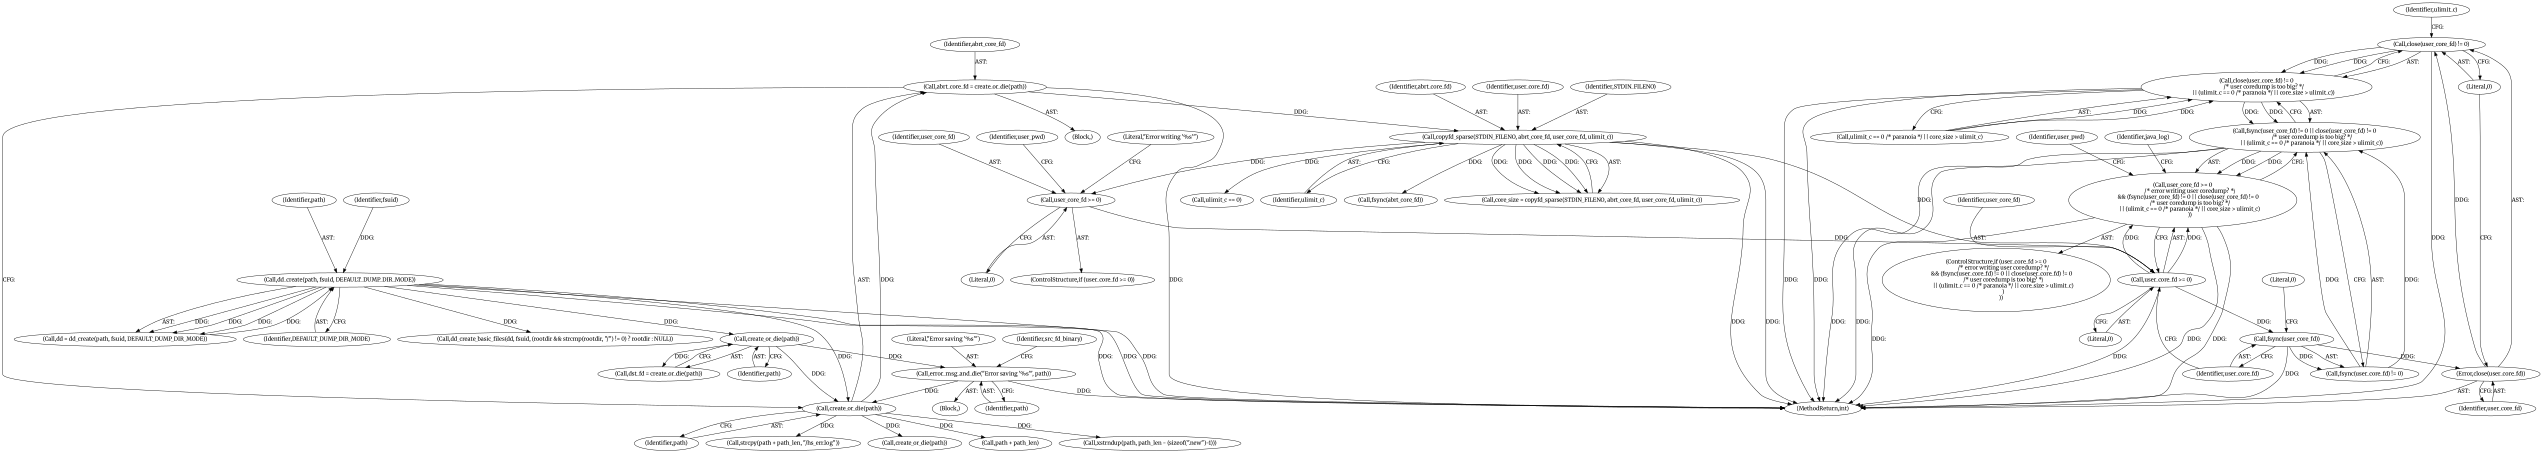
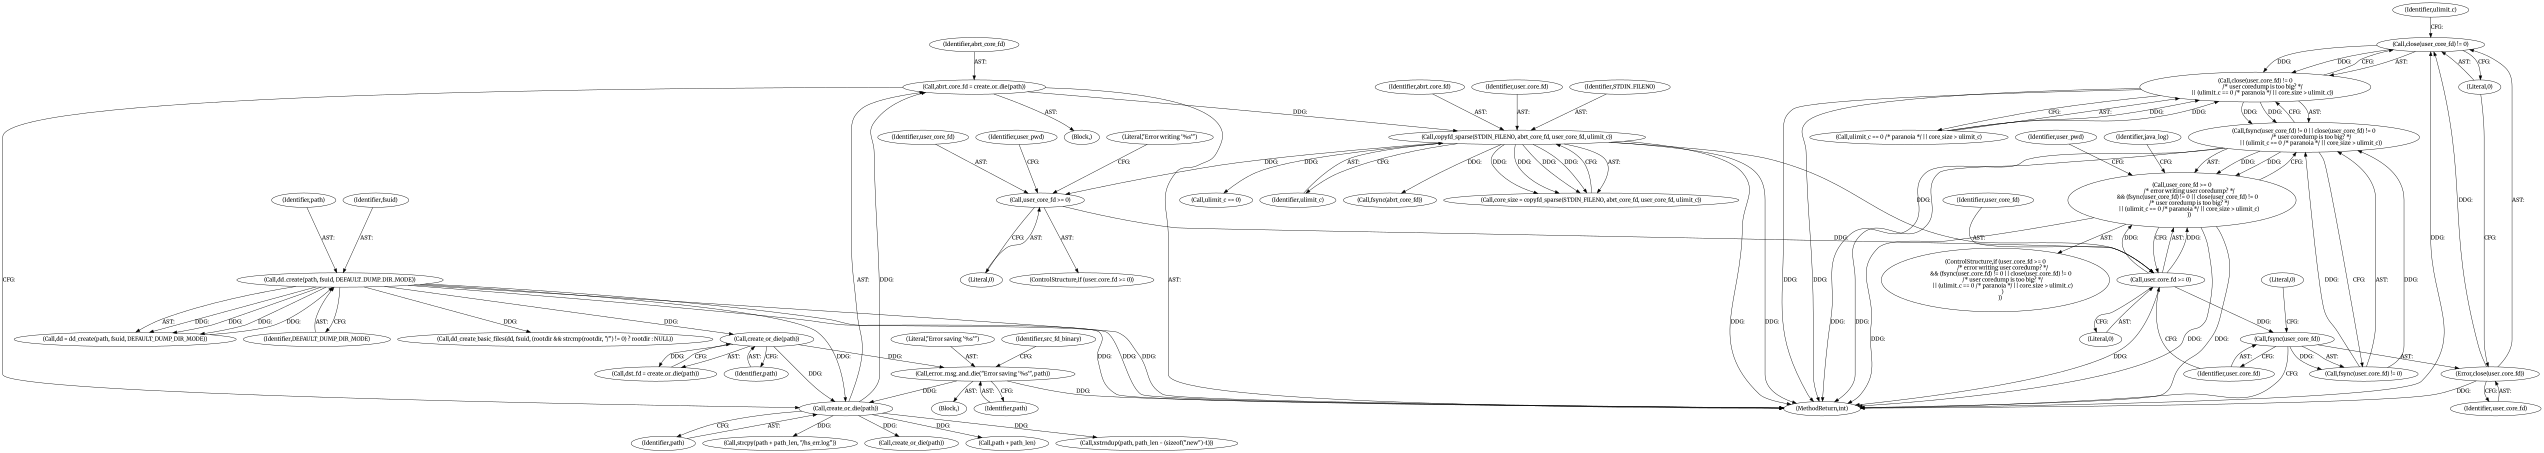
(368, 238) -> (367, 238)
(1177, 280) -> (1175, 280)
(2409, 357) -> (2407, 357)
(2293, 374) -> (2293, 374)
(2464, 391) -> (2464, 391)
(2313, 396) -> (2308, 396)
